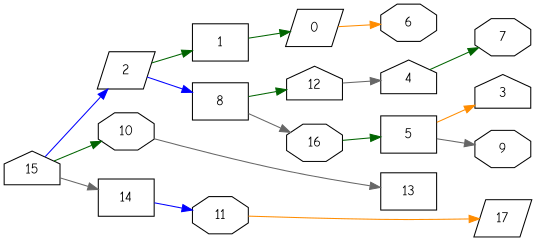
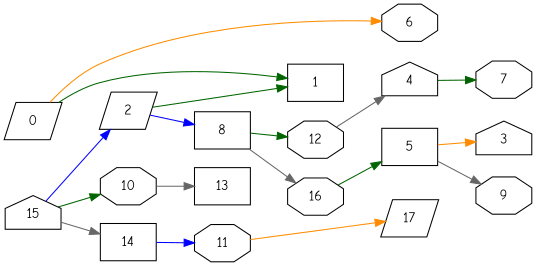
(264, 36) -> (165, 73)
(315, 85) -> (316, 140)
